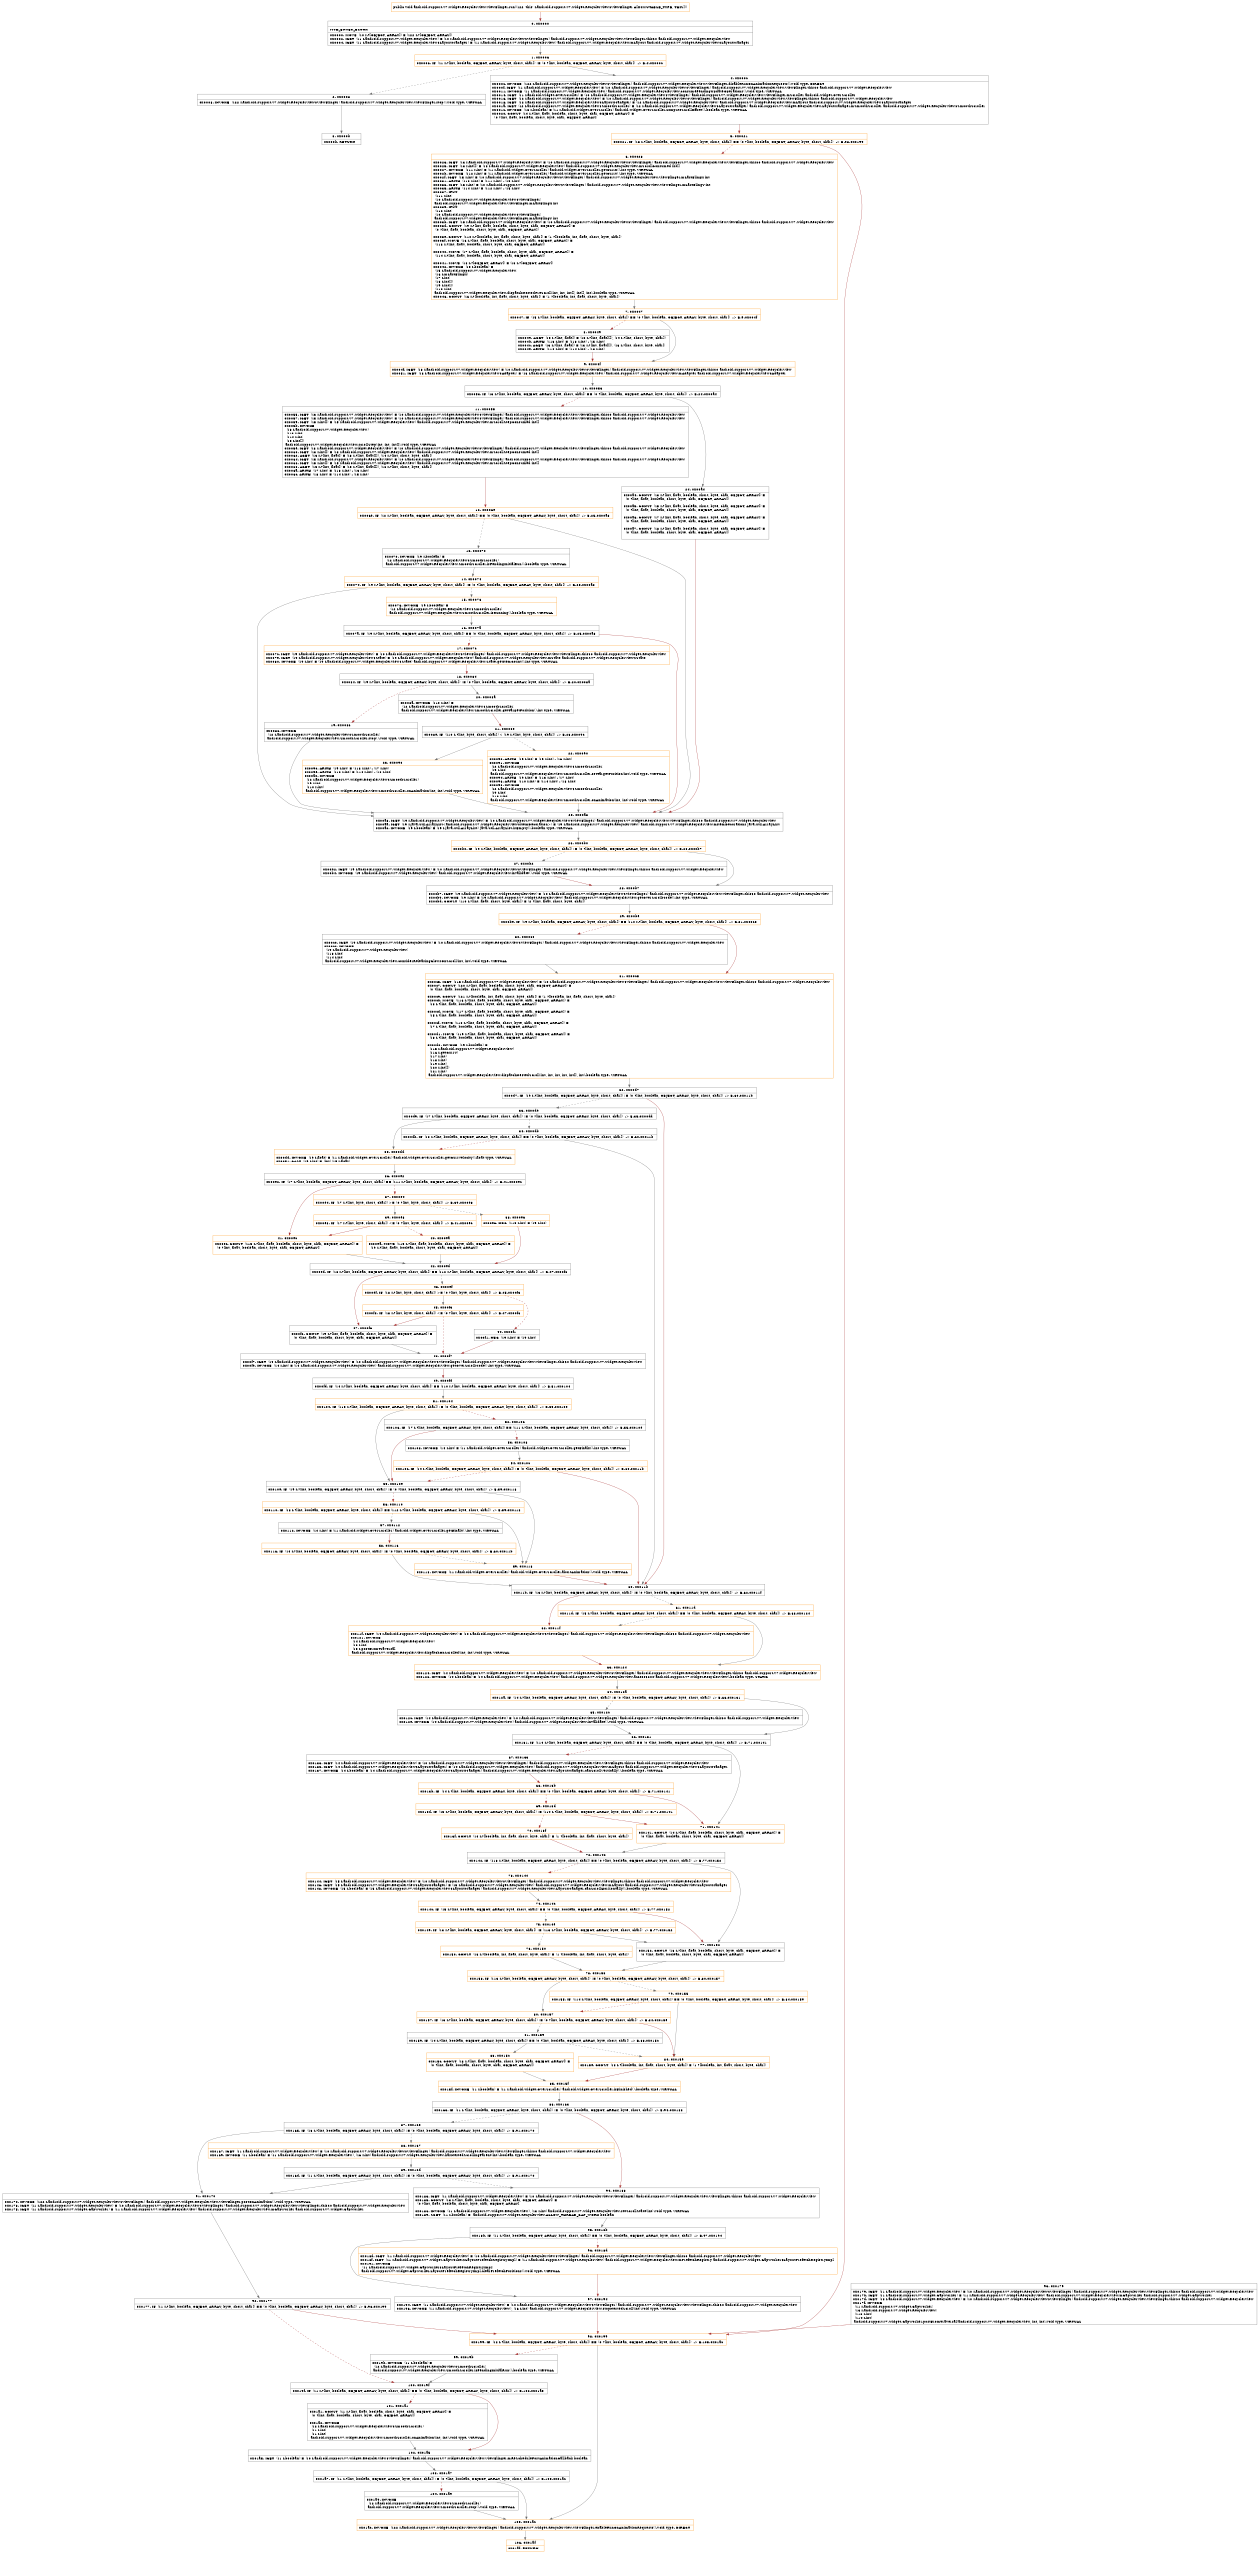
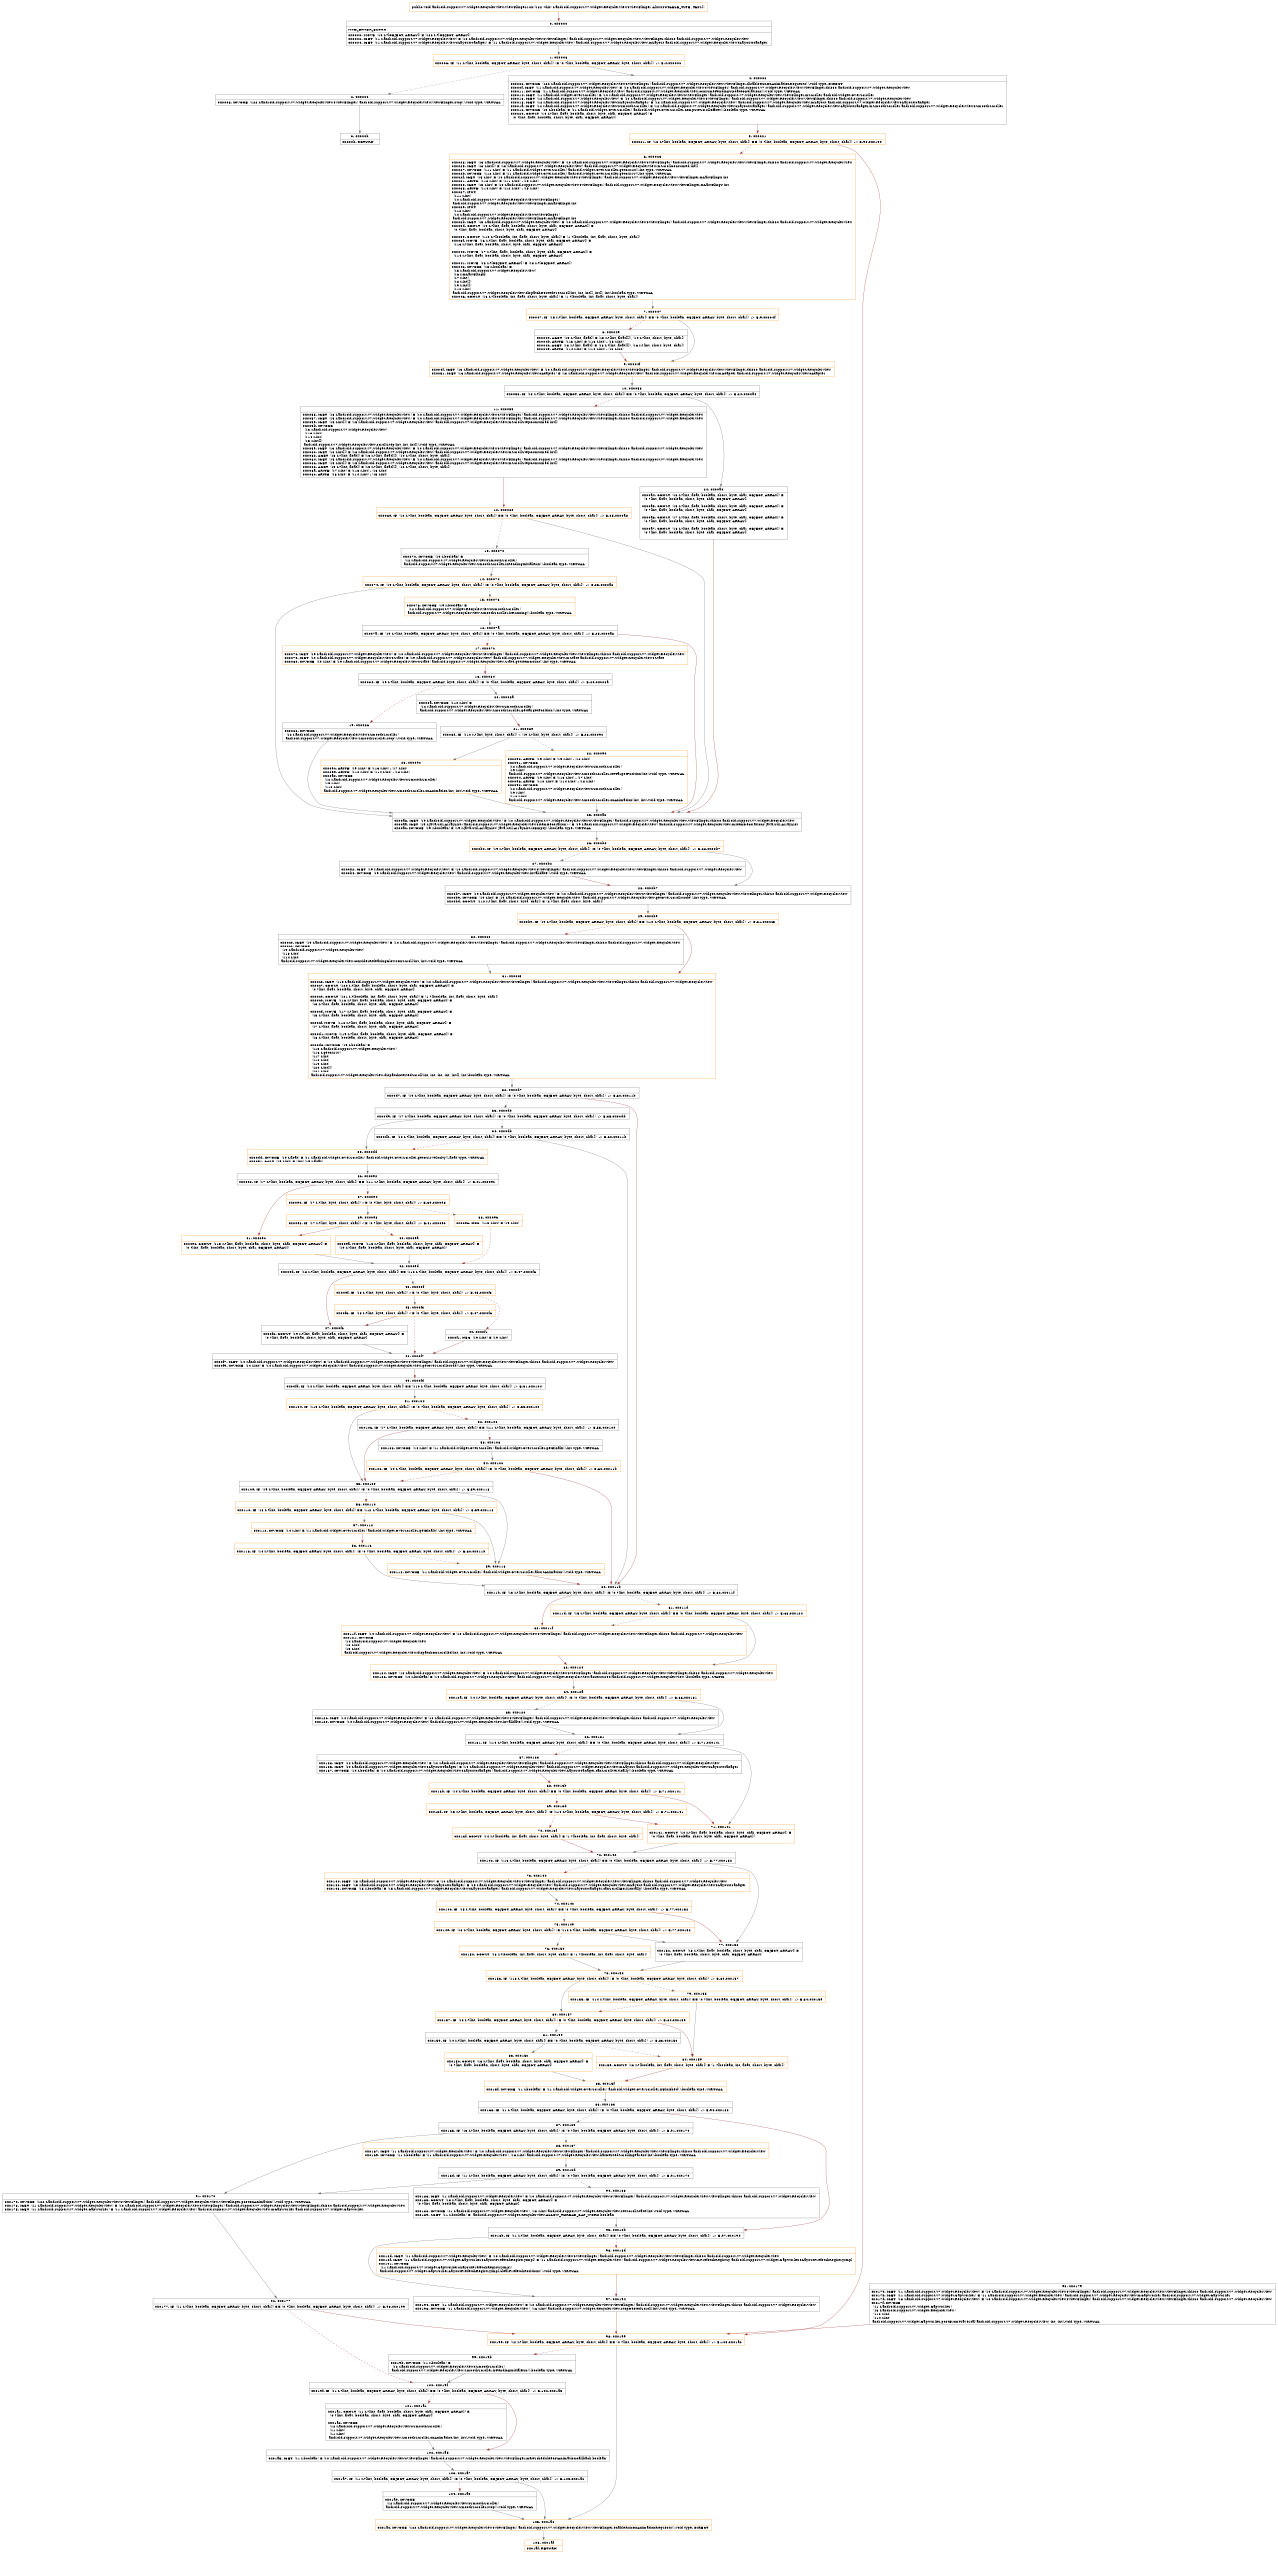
(519, 1251) -> (487, 1252)
(390, 1528) -> (363, 1528)
(374, 1649) -> (352, 1649)
(614, 2140) -> (818, 2142)
